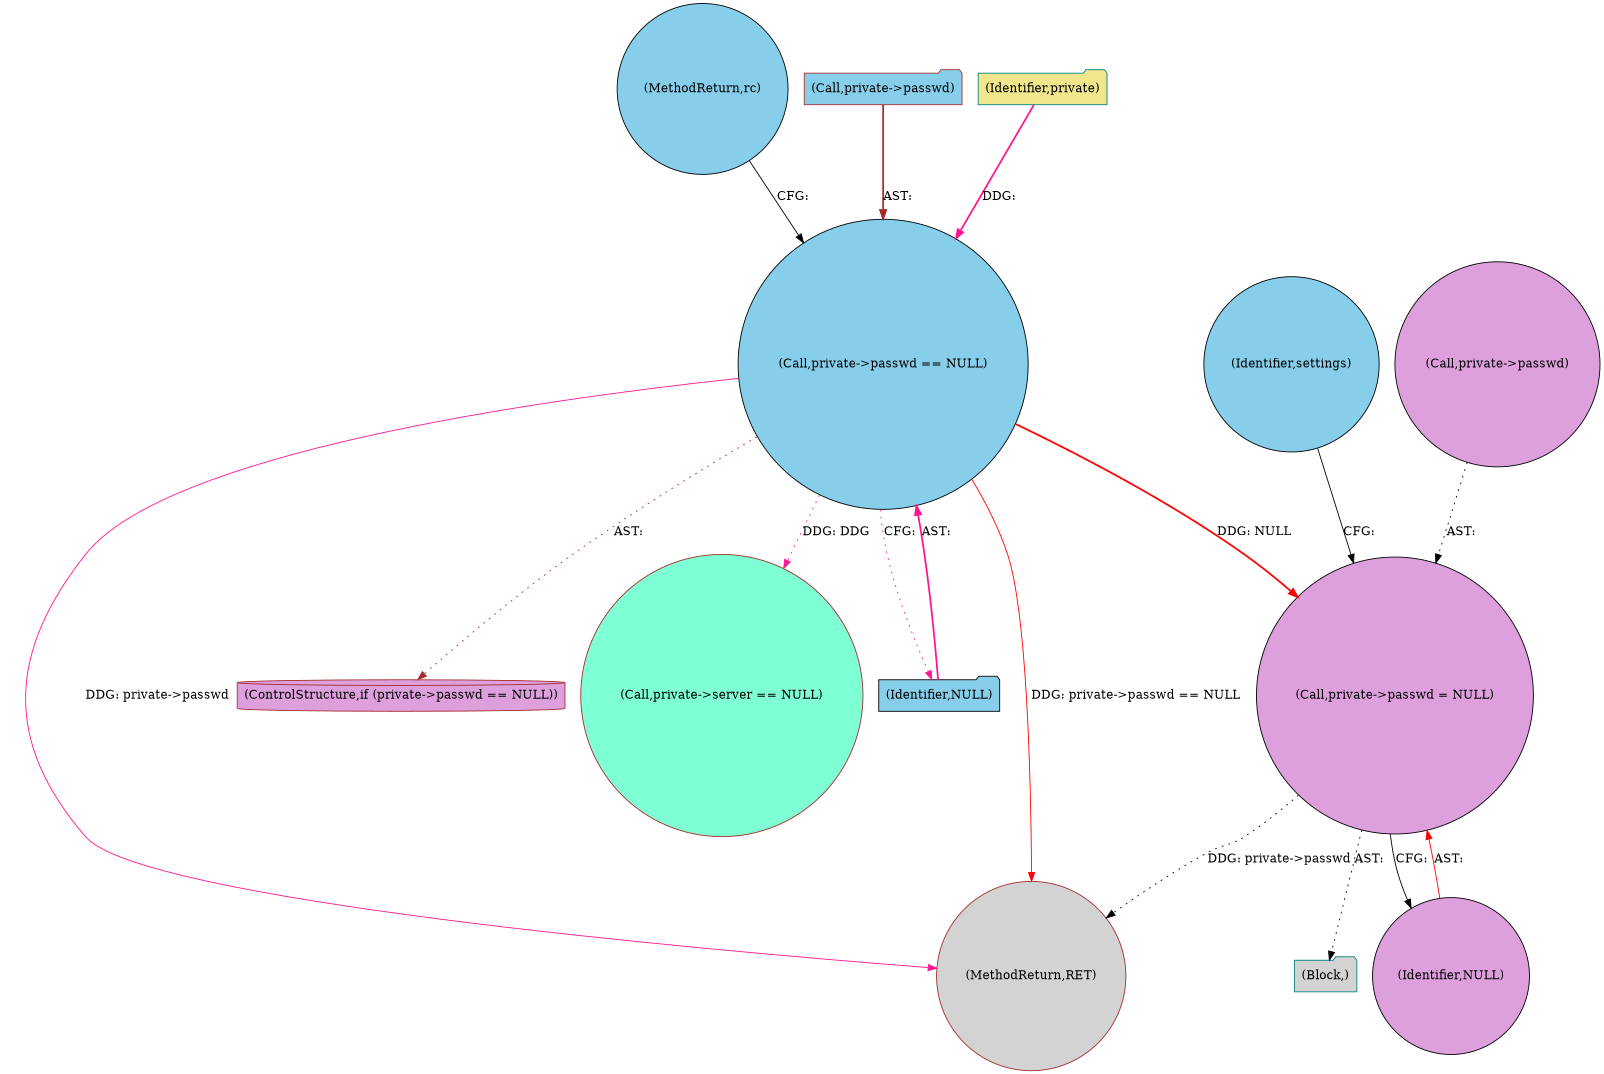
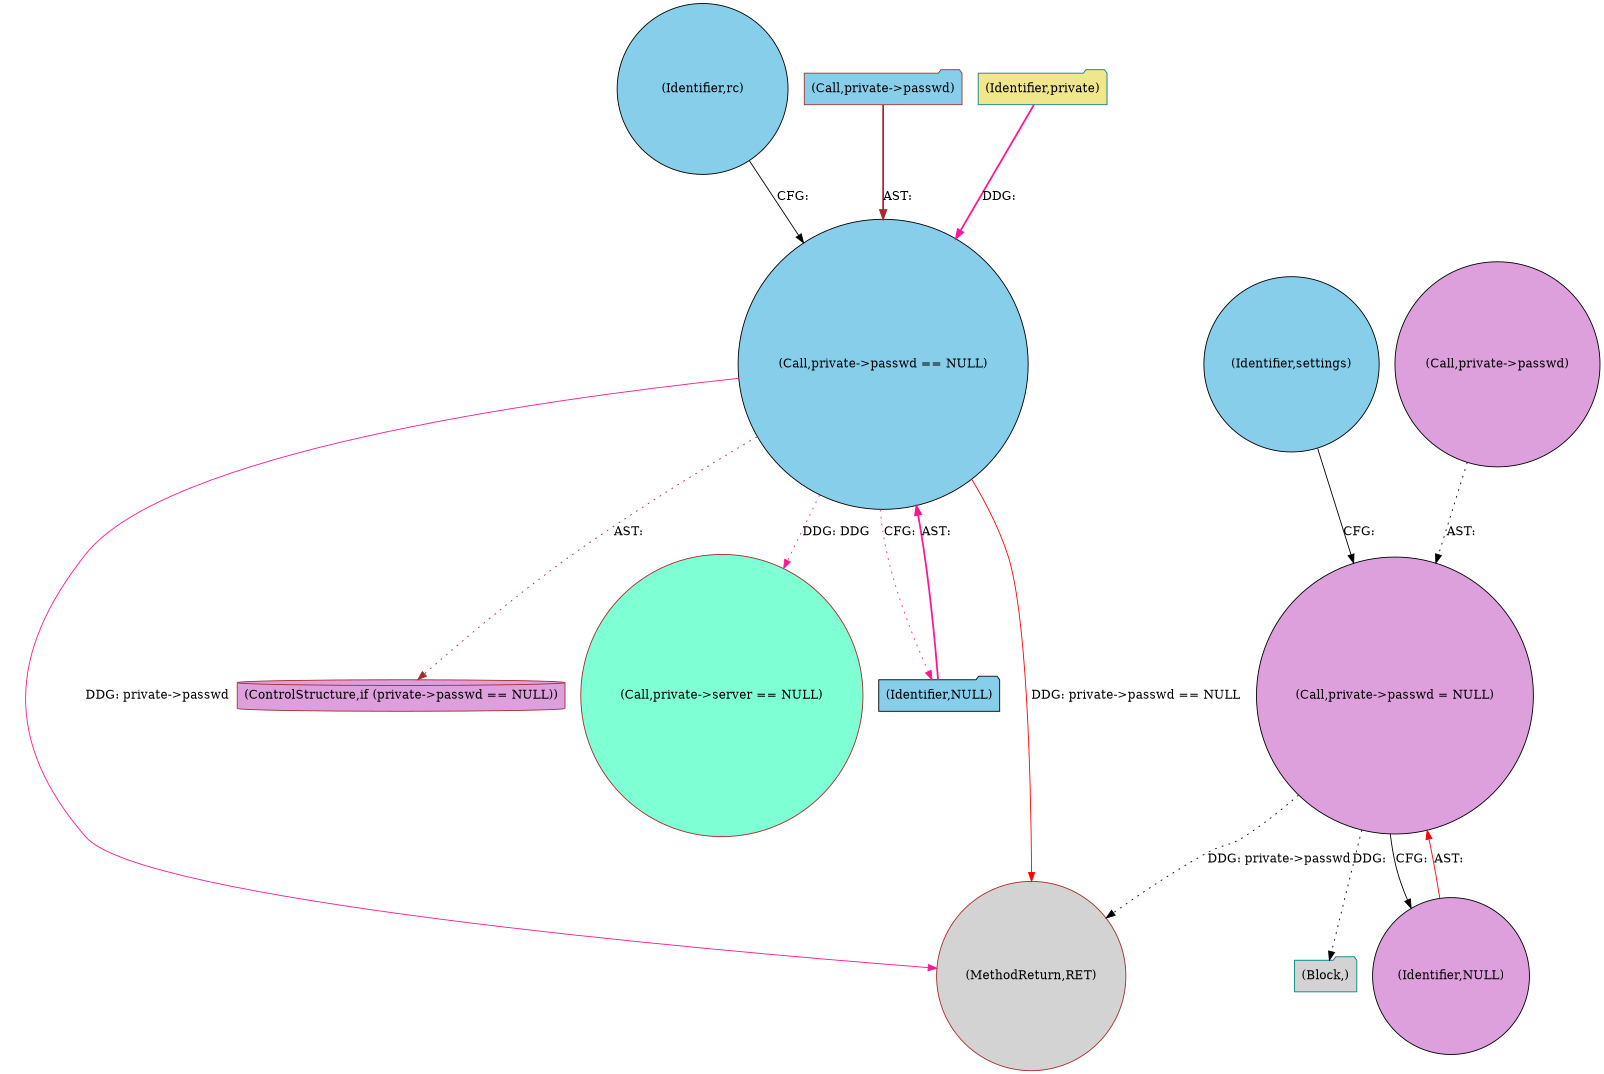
(703, 89) -> (703, 89)
(1158, 499) -> none
(1371, 859) -> (1371, 859)
